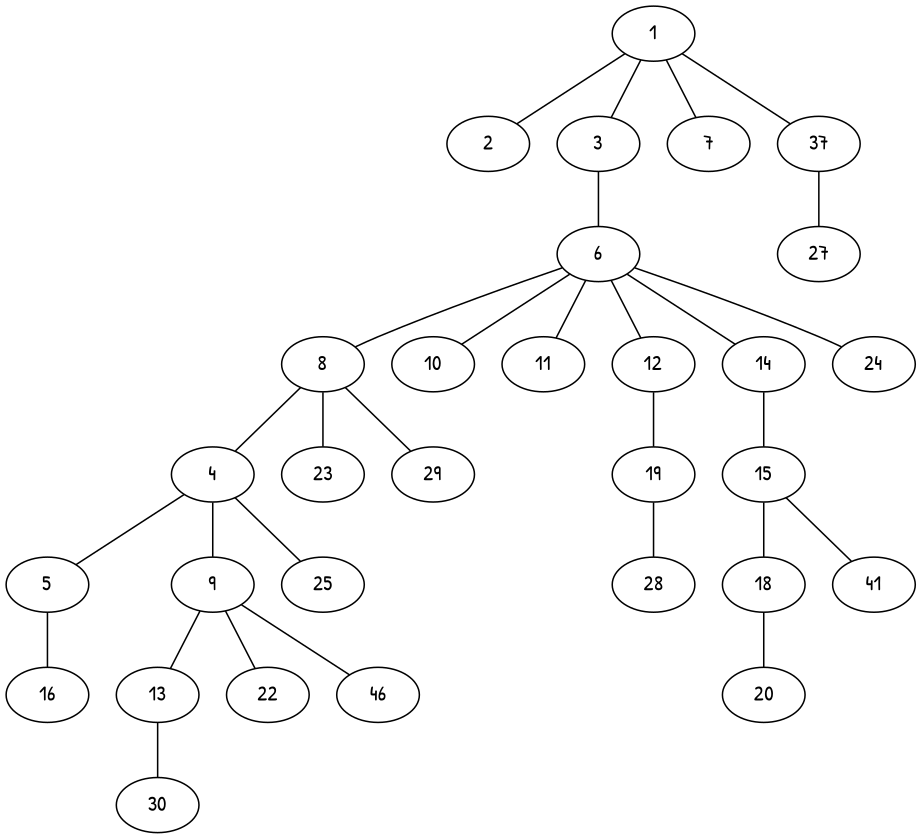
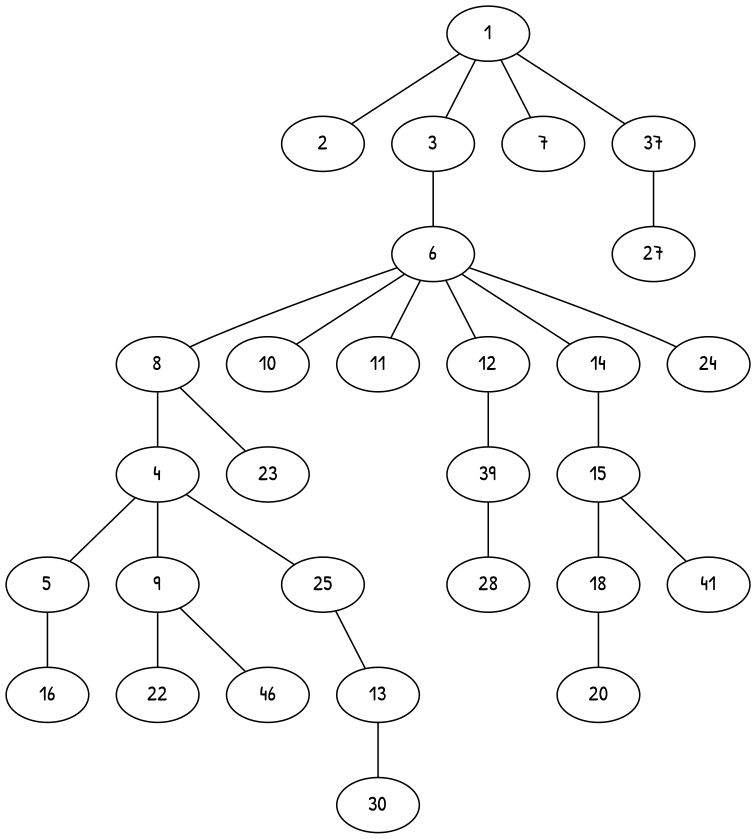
(433, 474) -> none
(654, 474) -> (488, 474)
(185, 640) -> (351, 640)
